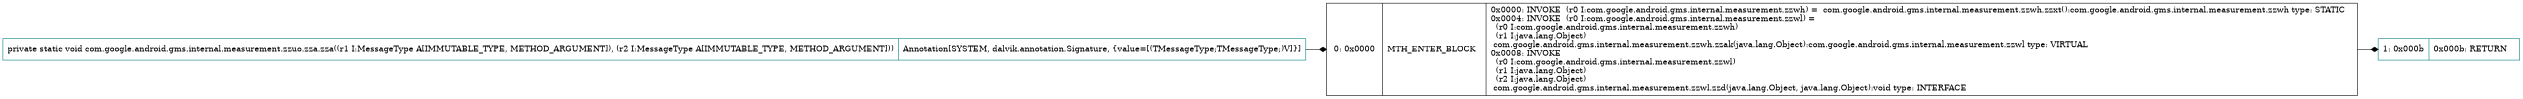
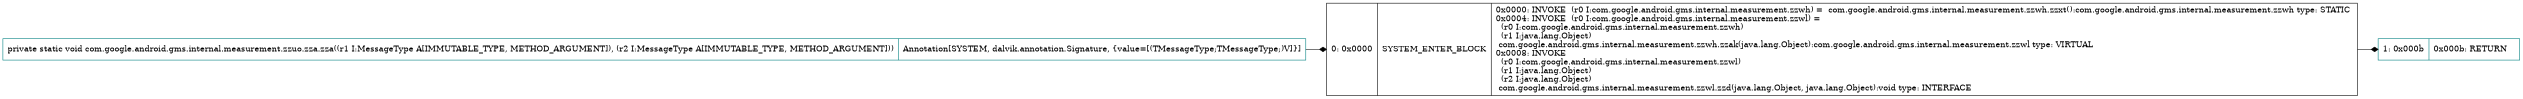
(1432, 49) -> (1434, 49)
